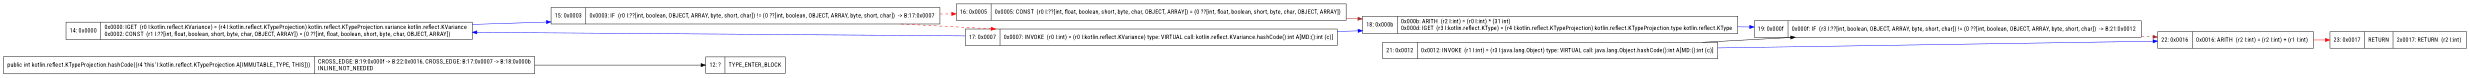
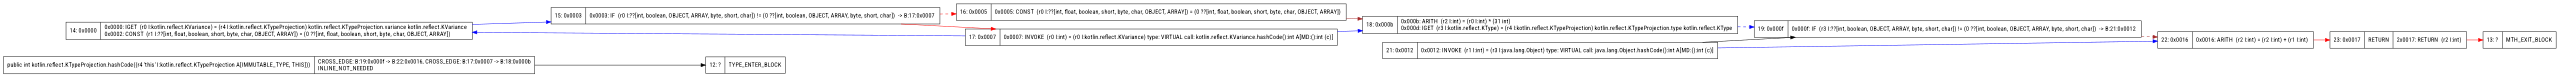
(946, 26) -> (946, 26)
(1744, 27) -> (1744, 27)
none -> (2520, 40)
